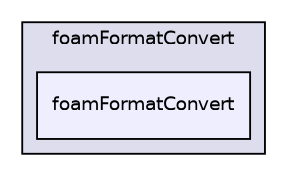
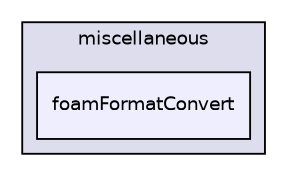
(144, 40) -> (144, 40)
